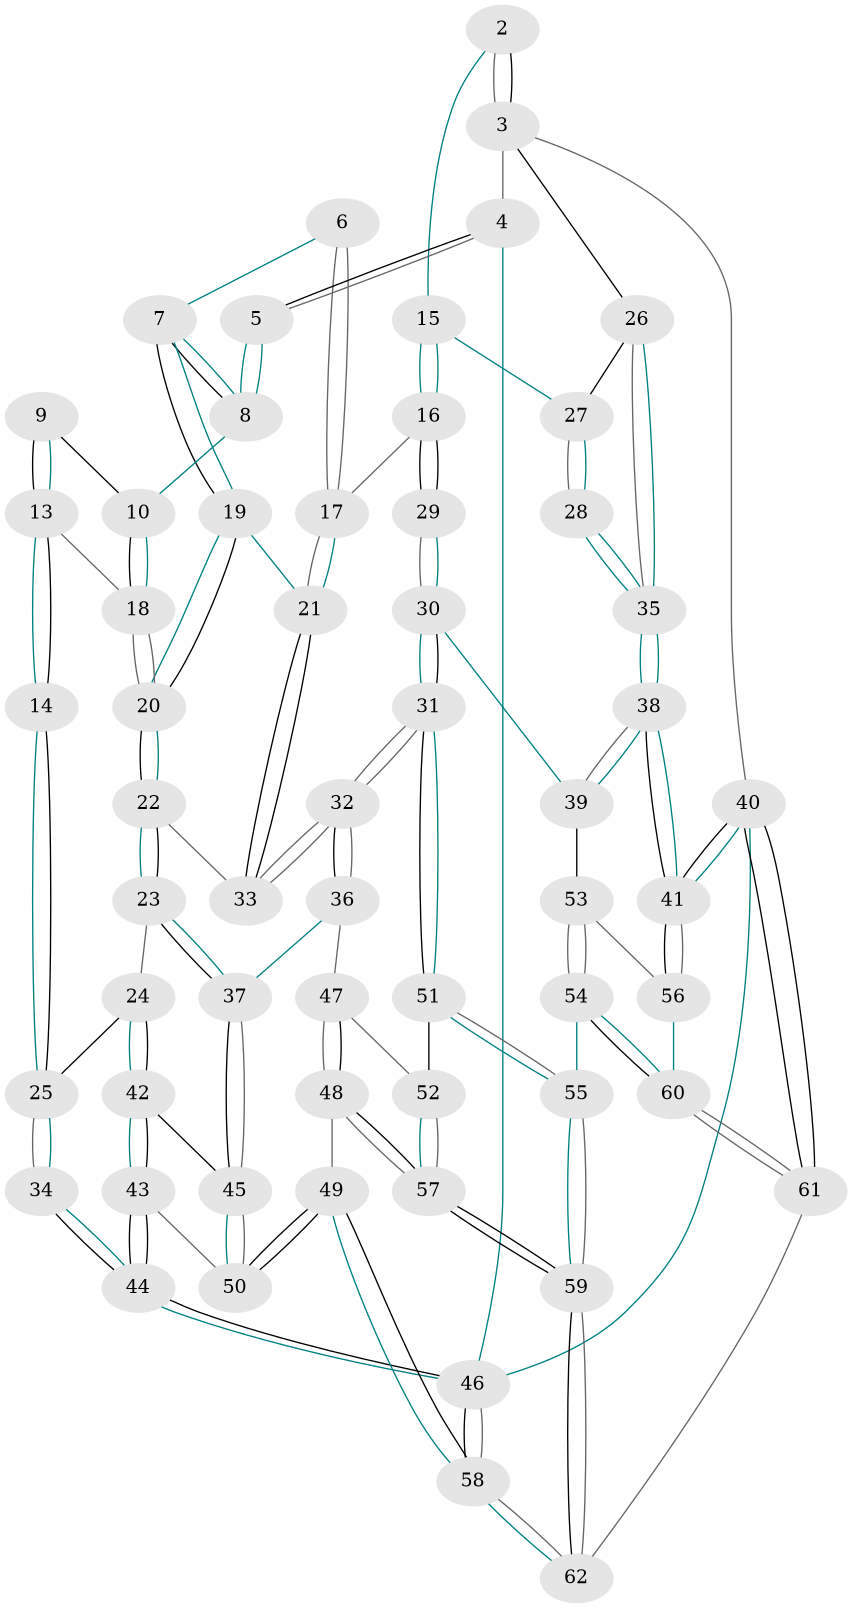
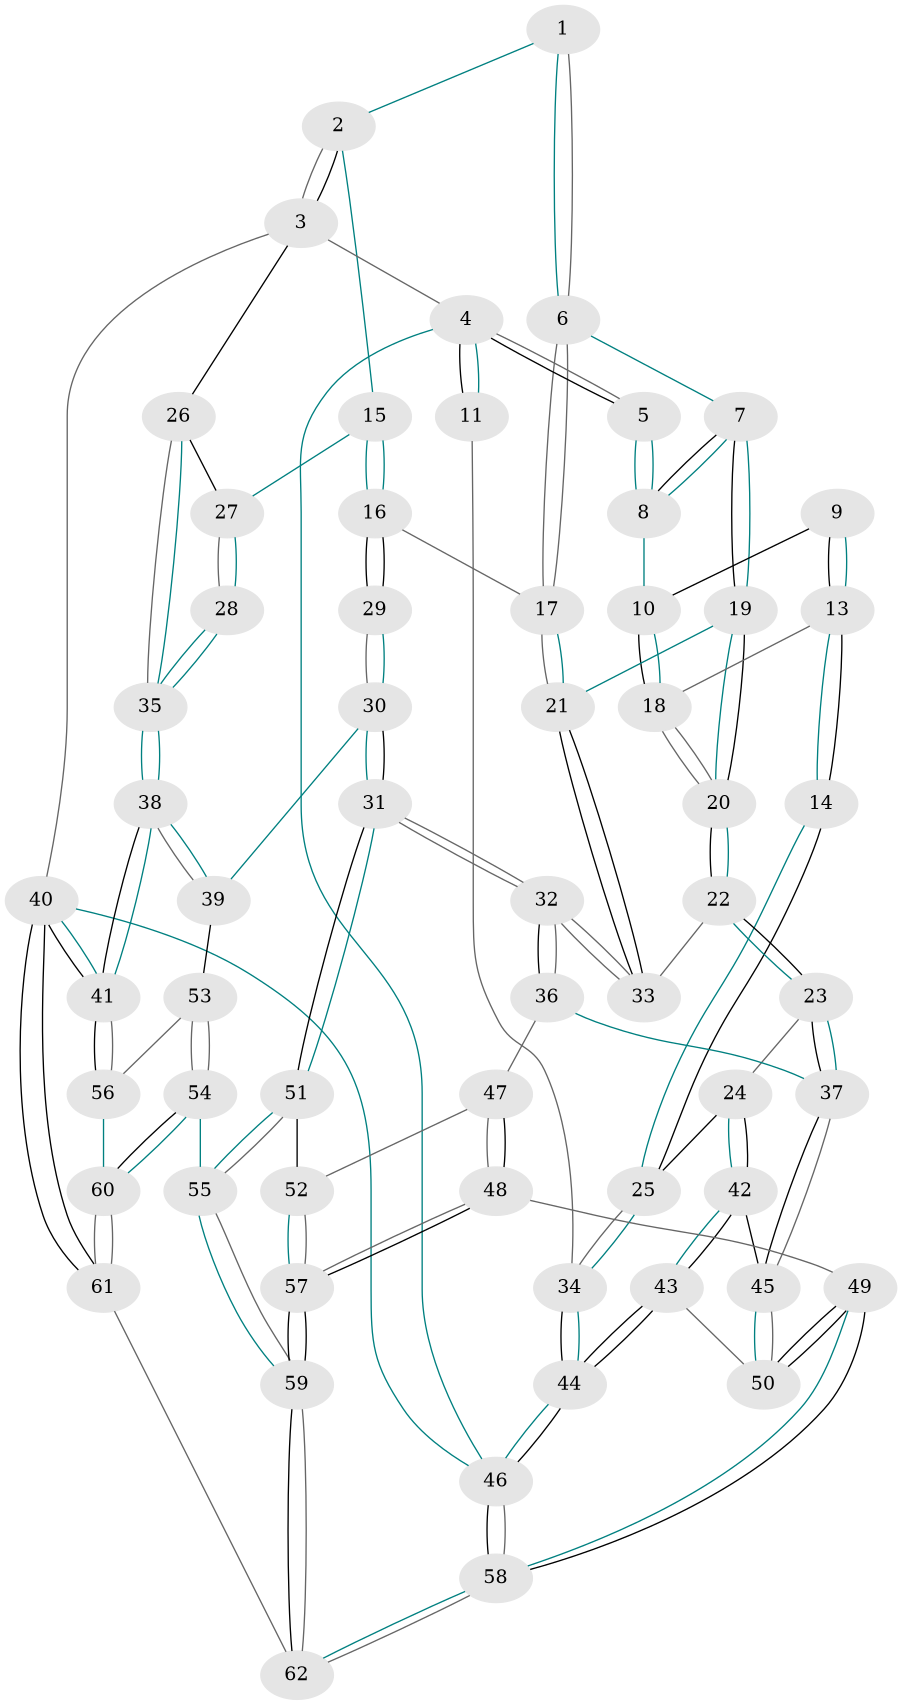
none -> (563, 30)
none -> (472, 417)
